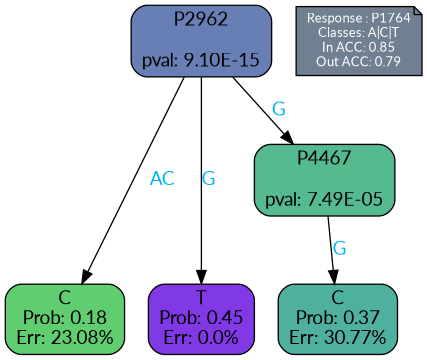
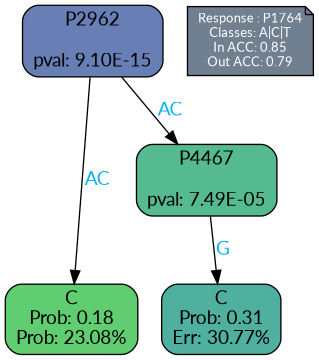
(279, 111) -> (170, 111)
(65, 319) -> (72, 319)
(201, 319) -> none
(338, 319) -> (221, 319)
